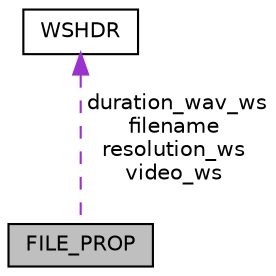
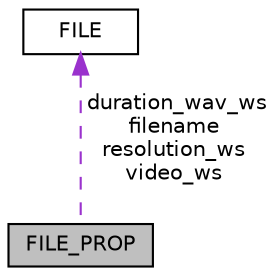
(81, 32) -> (81, 32)
